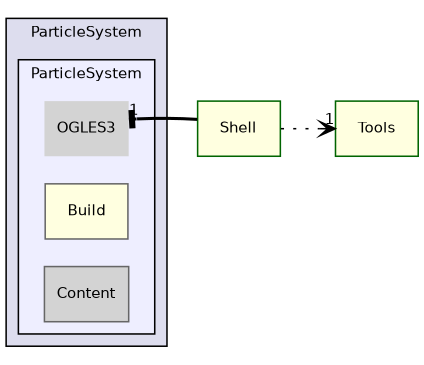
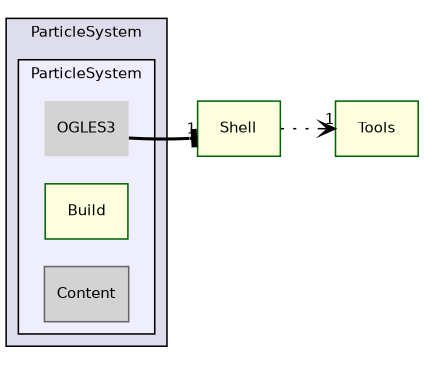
(178, 119) -> (145, 139)
(87, 211) -> (87, 211)
